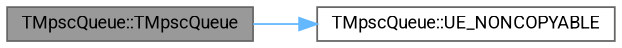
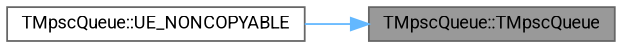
(276, 24) -> (328, 24)
